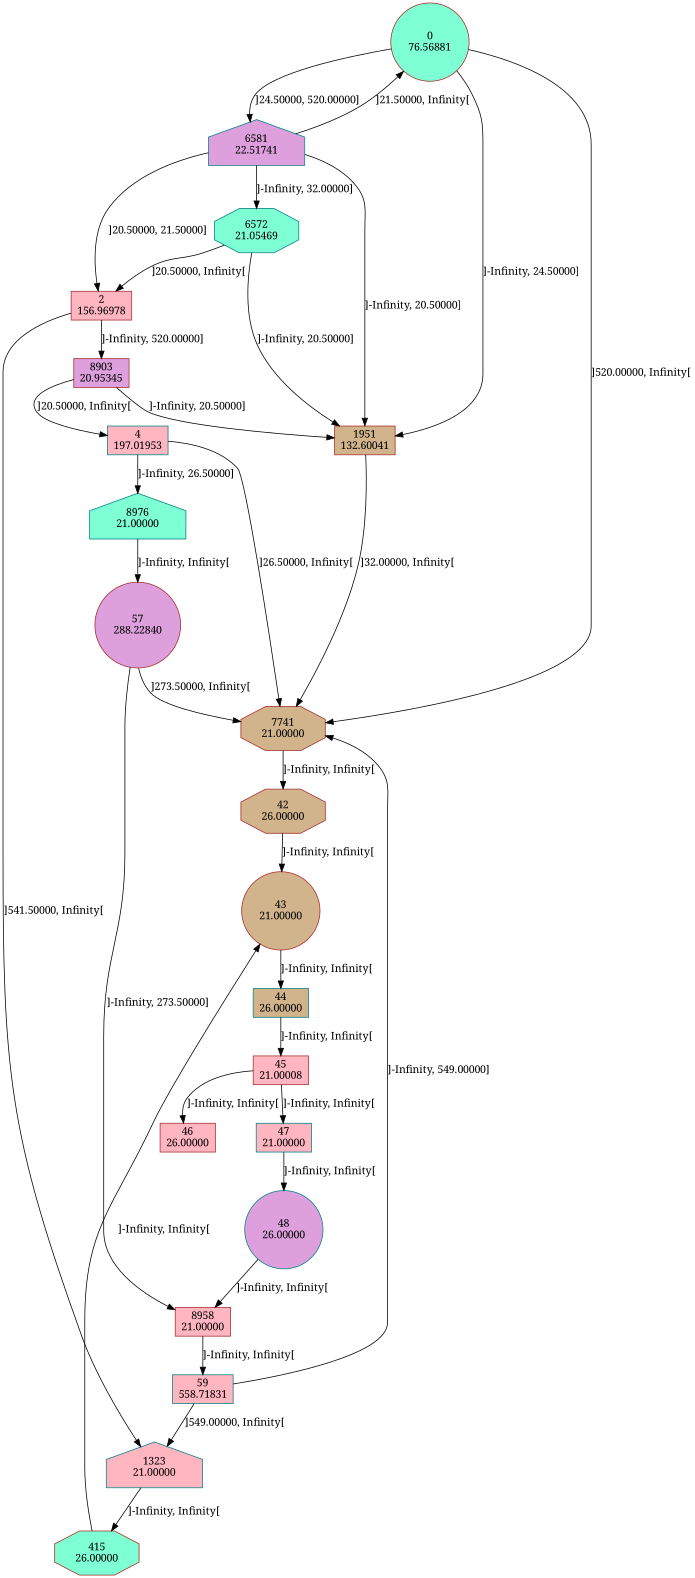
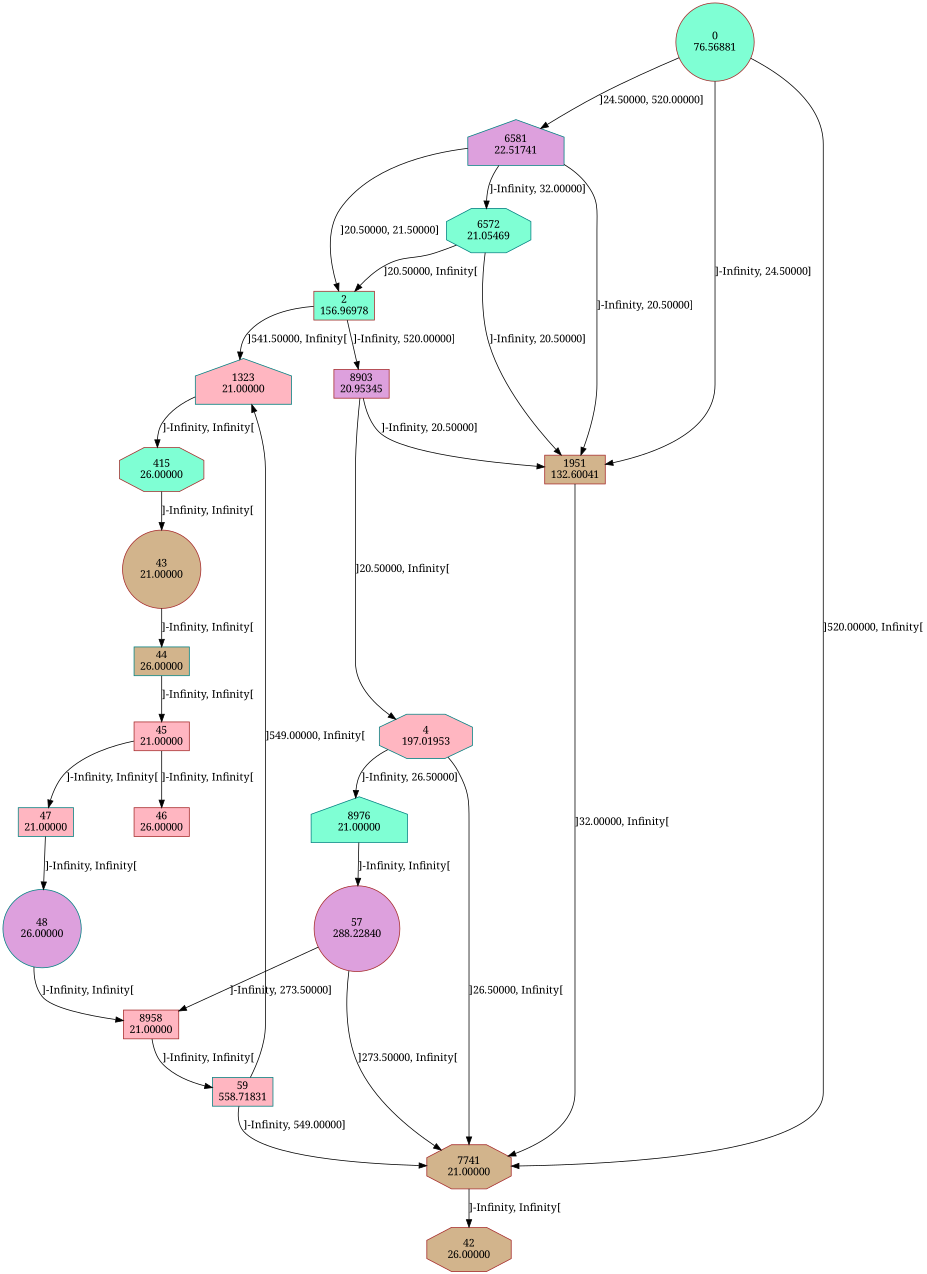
(350, 112) -> none
(101, 306) -> (344, 306)
(138, 440) -> (426, 736)
(282, 849) -> none
(281, 1070) -> (162, 736)
